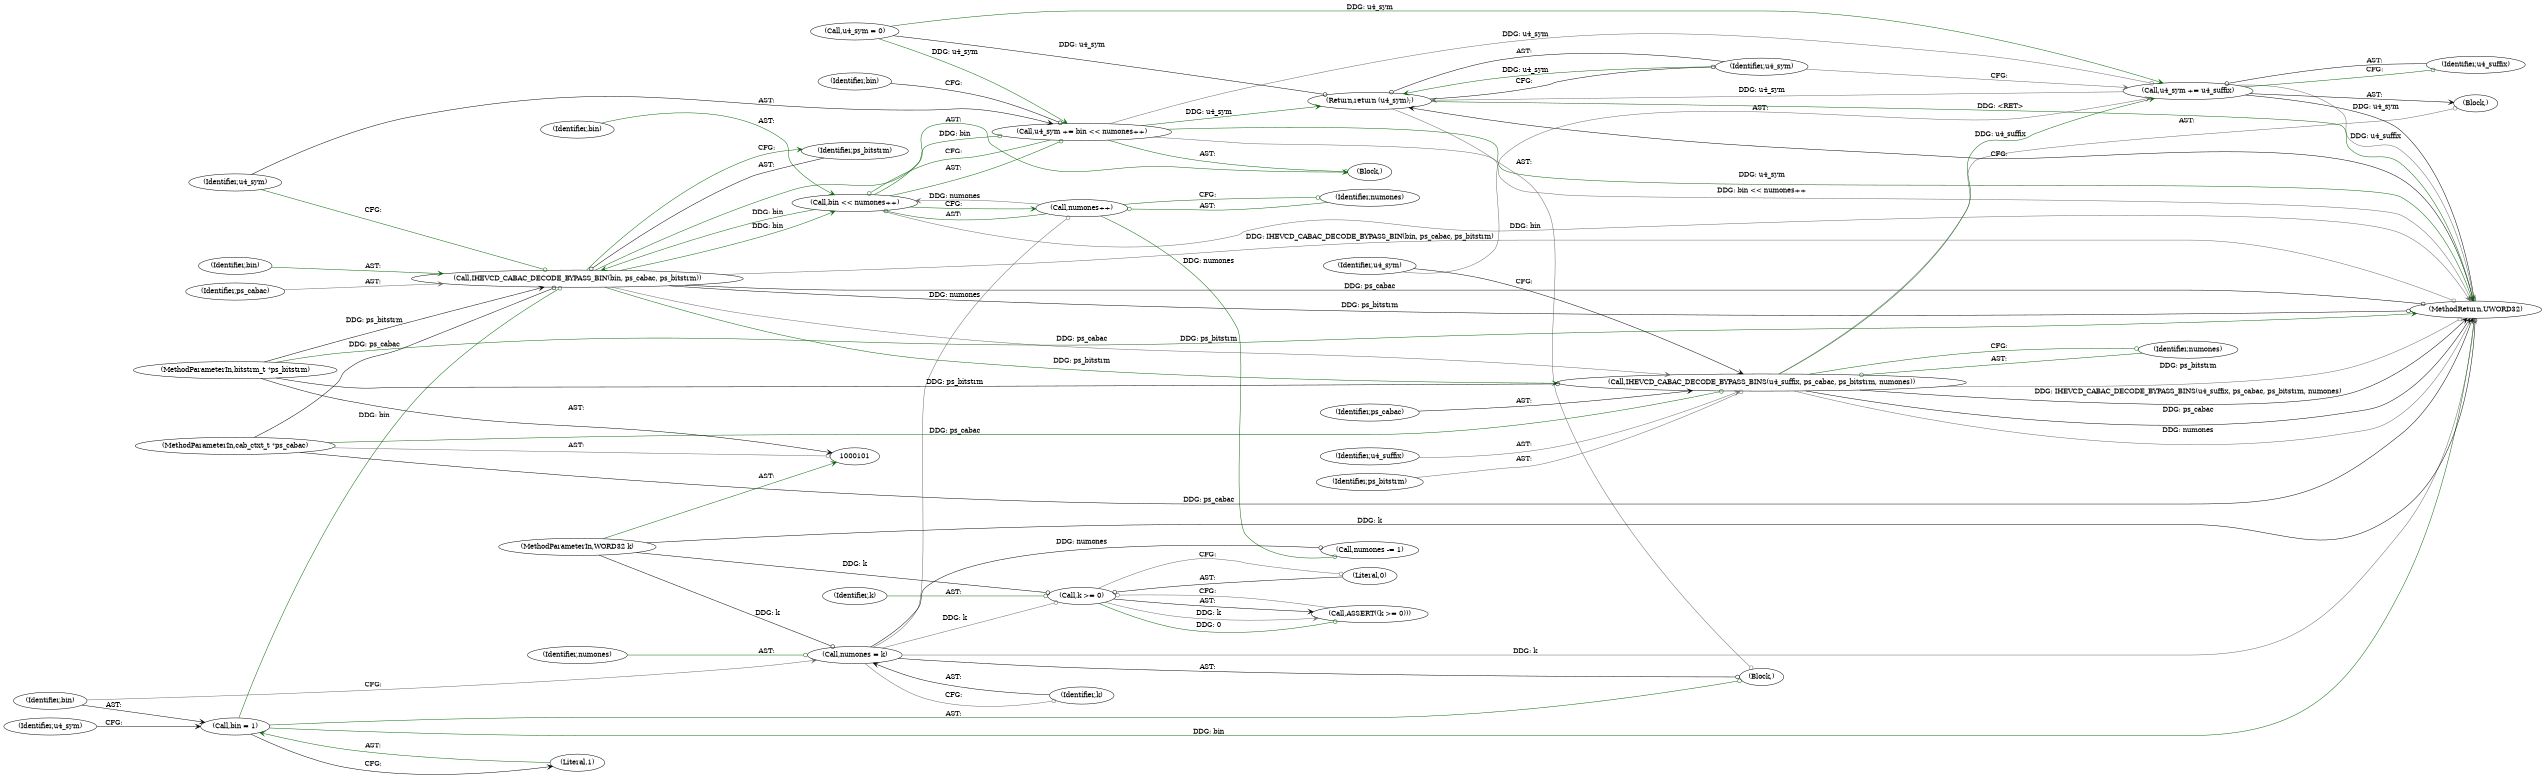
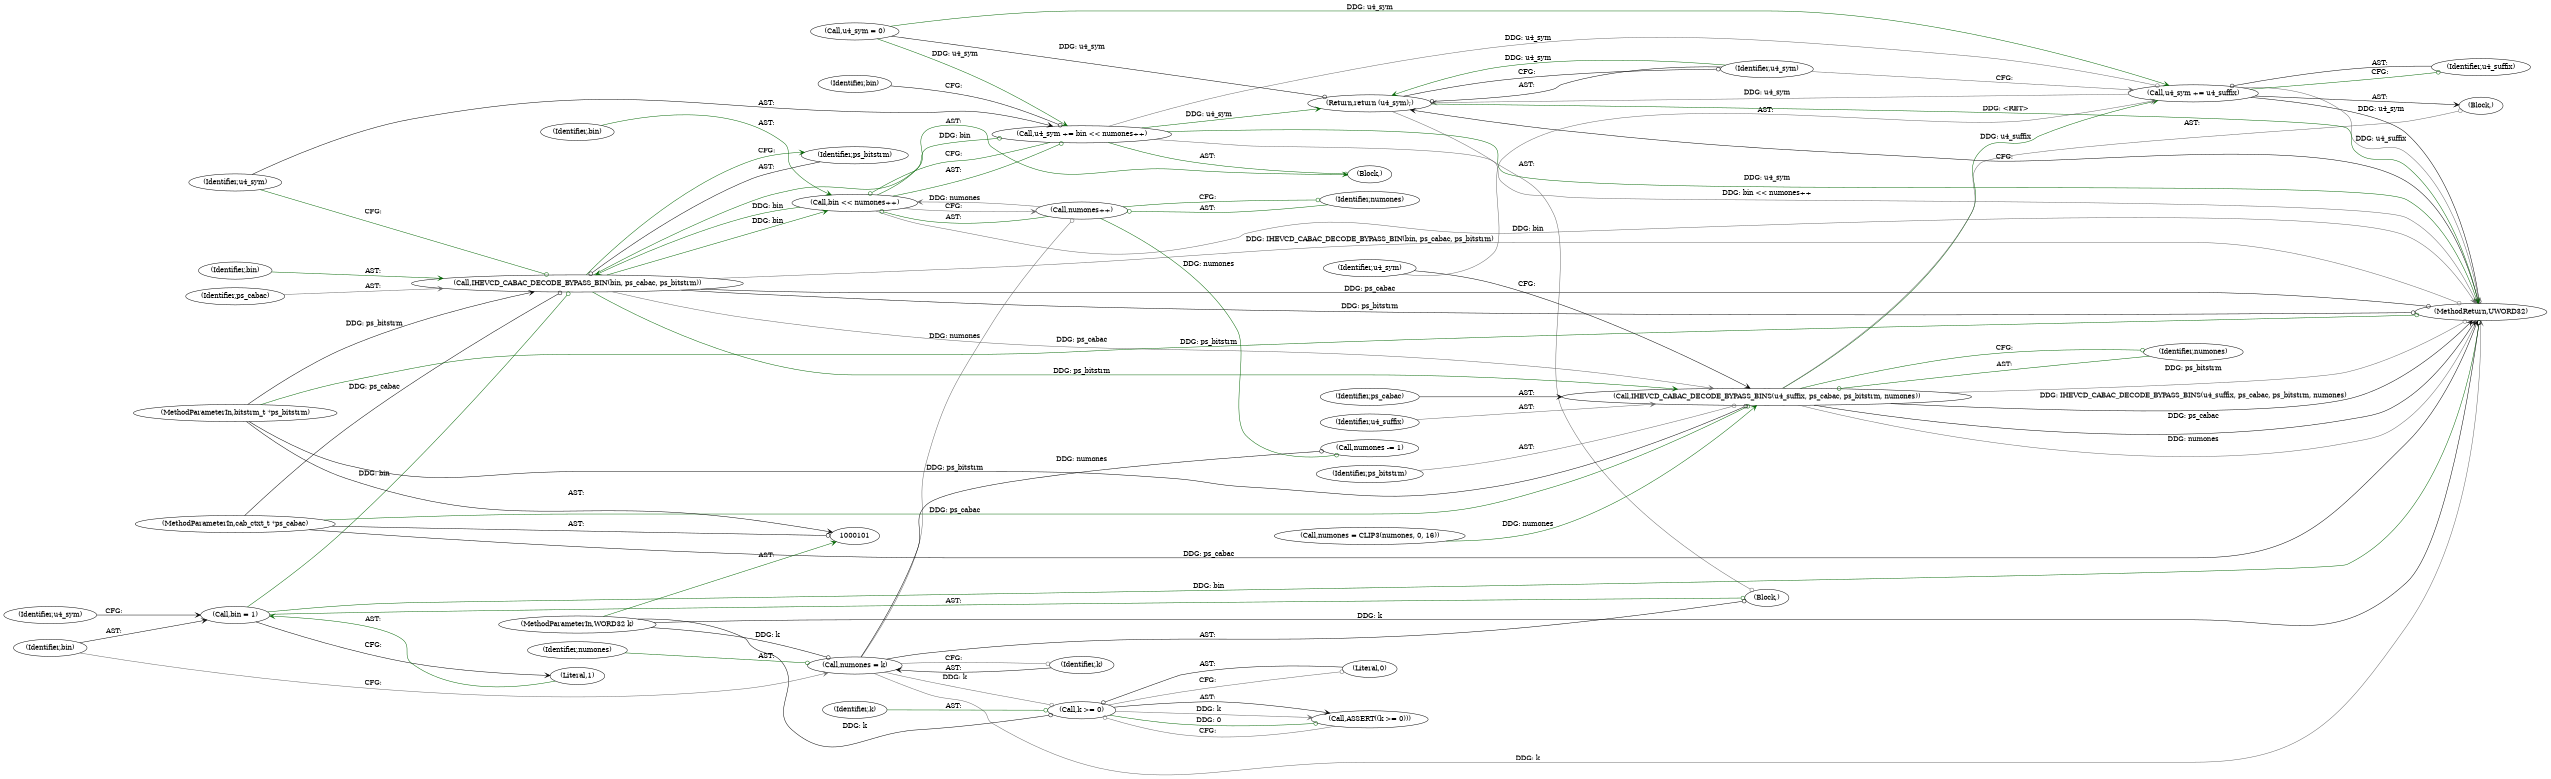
(971, 209) -> (967, 211)
(1343, 339) -> (1335, 342)
(579, 452) -> (579, 531)
none -> (1370, 536)
